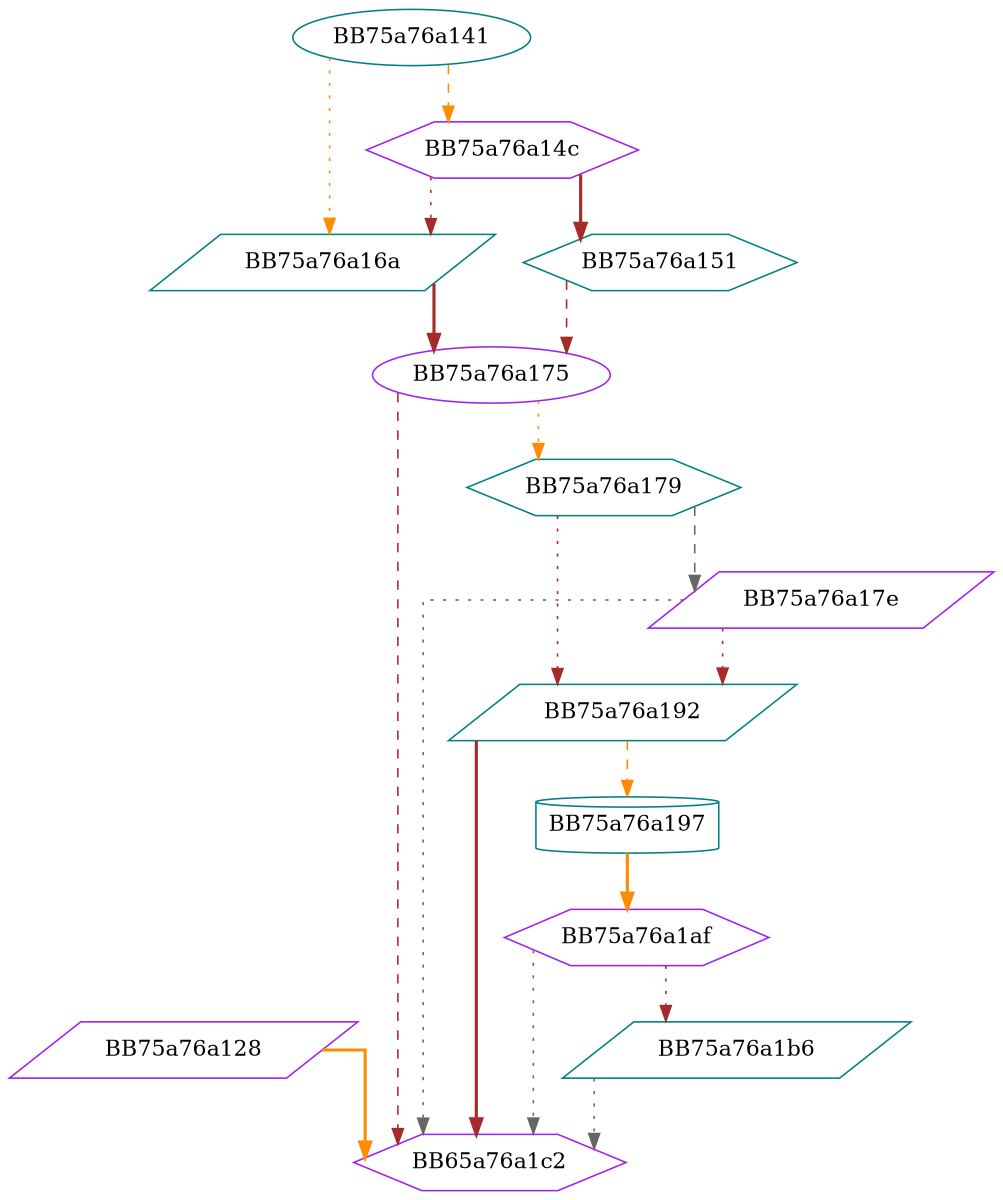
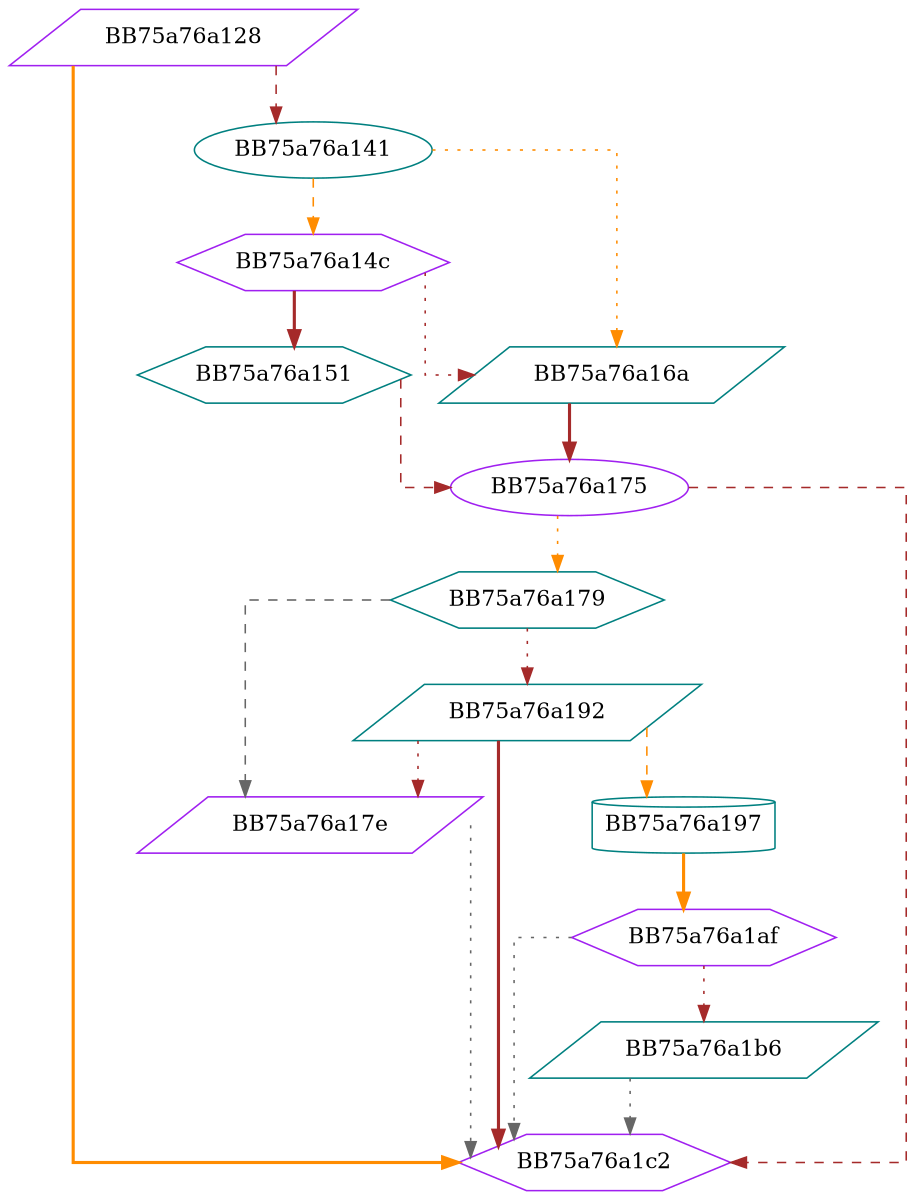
none -> (276, 87)
(723, 648) -> (418, 761)
(490, 1162) -> (595, 1162)
